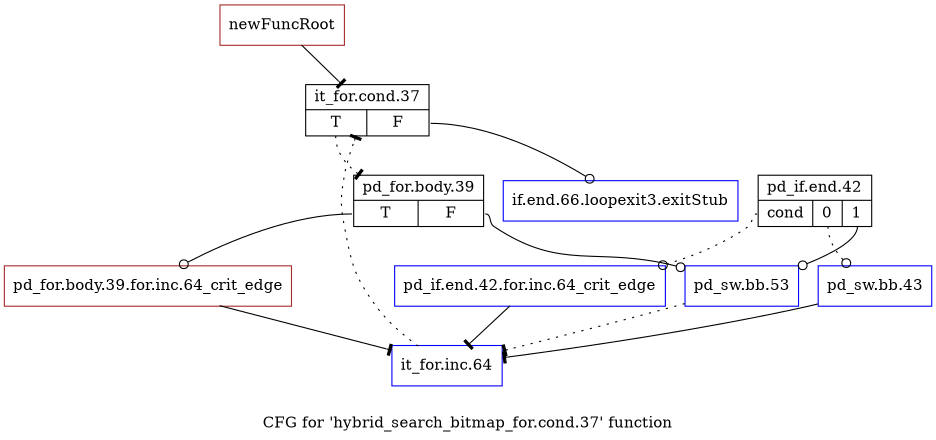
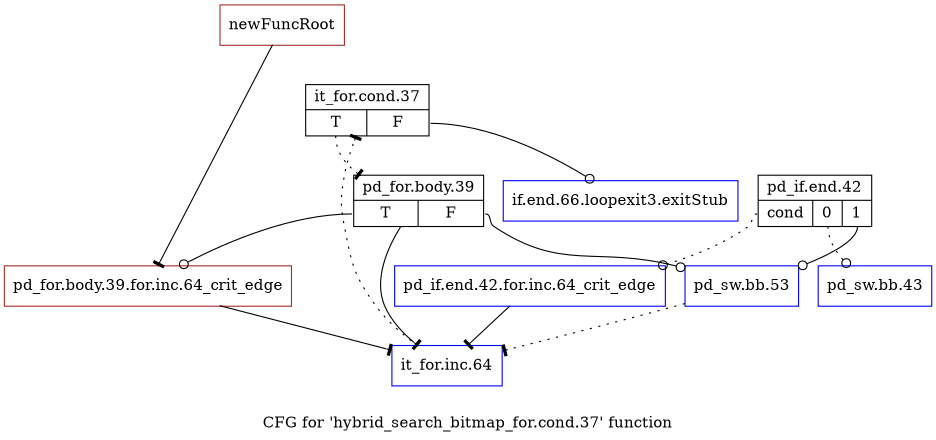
(320, 63) -> (216, 153)
(663, 334) -> (381, 288)
